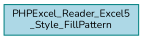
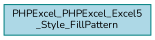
(71, 20) -> (77, 20)
